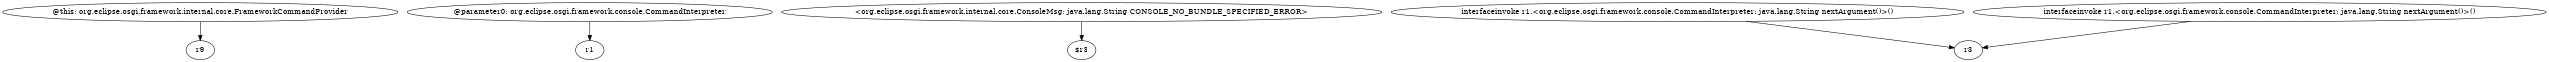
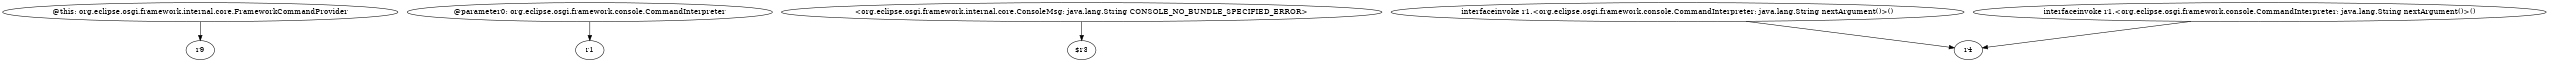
(1968, 50) -> (1968, 50)
